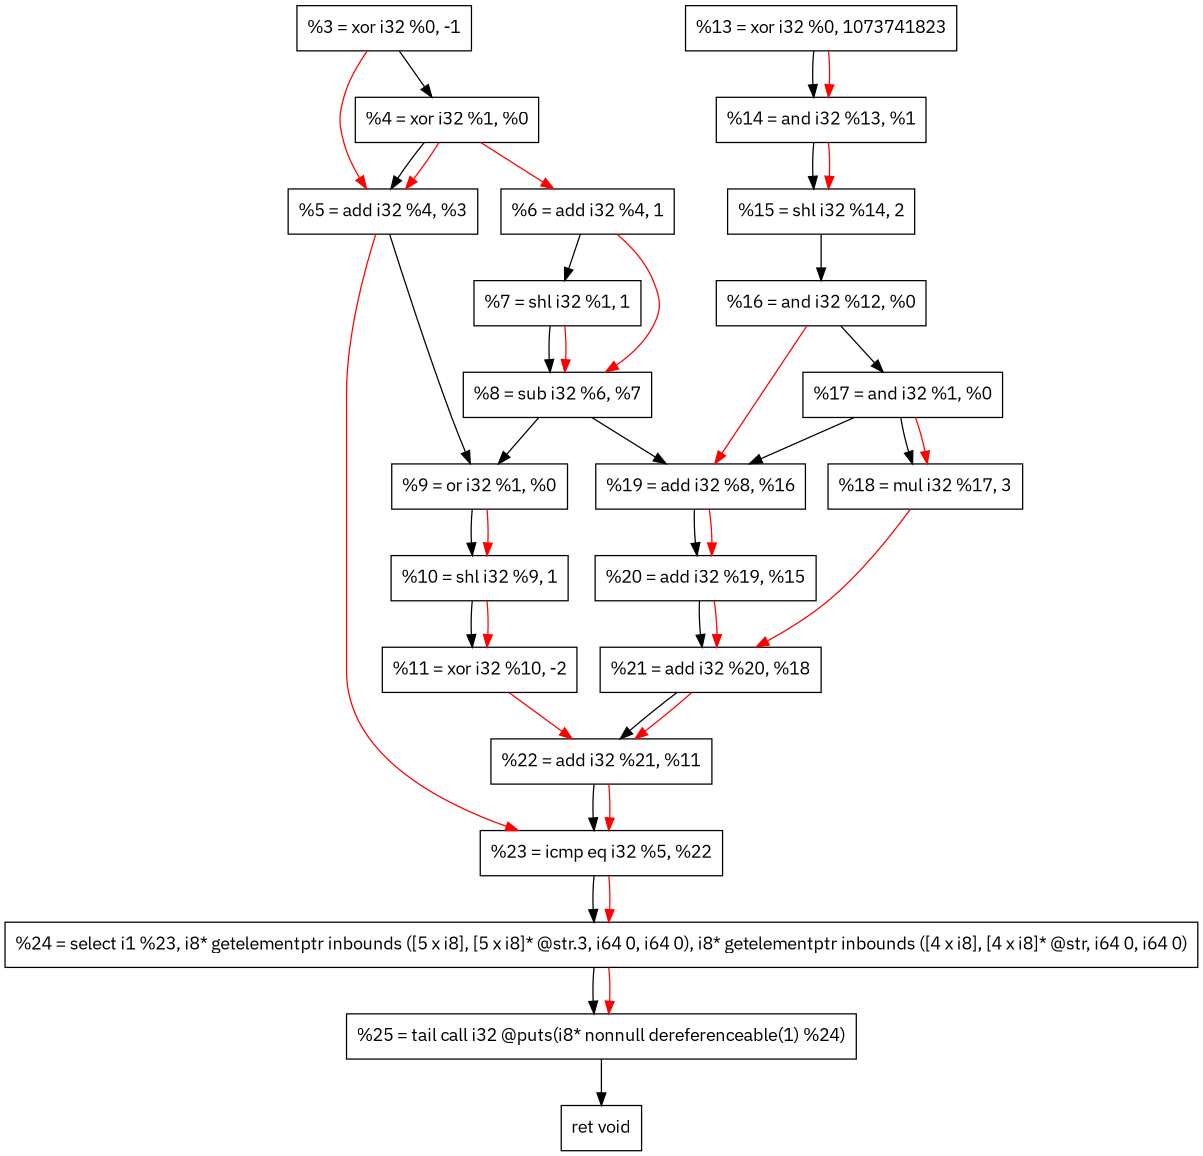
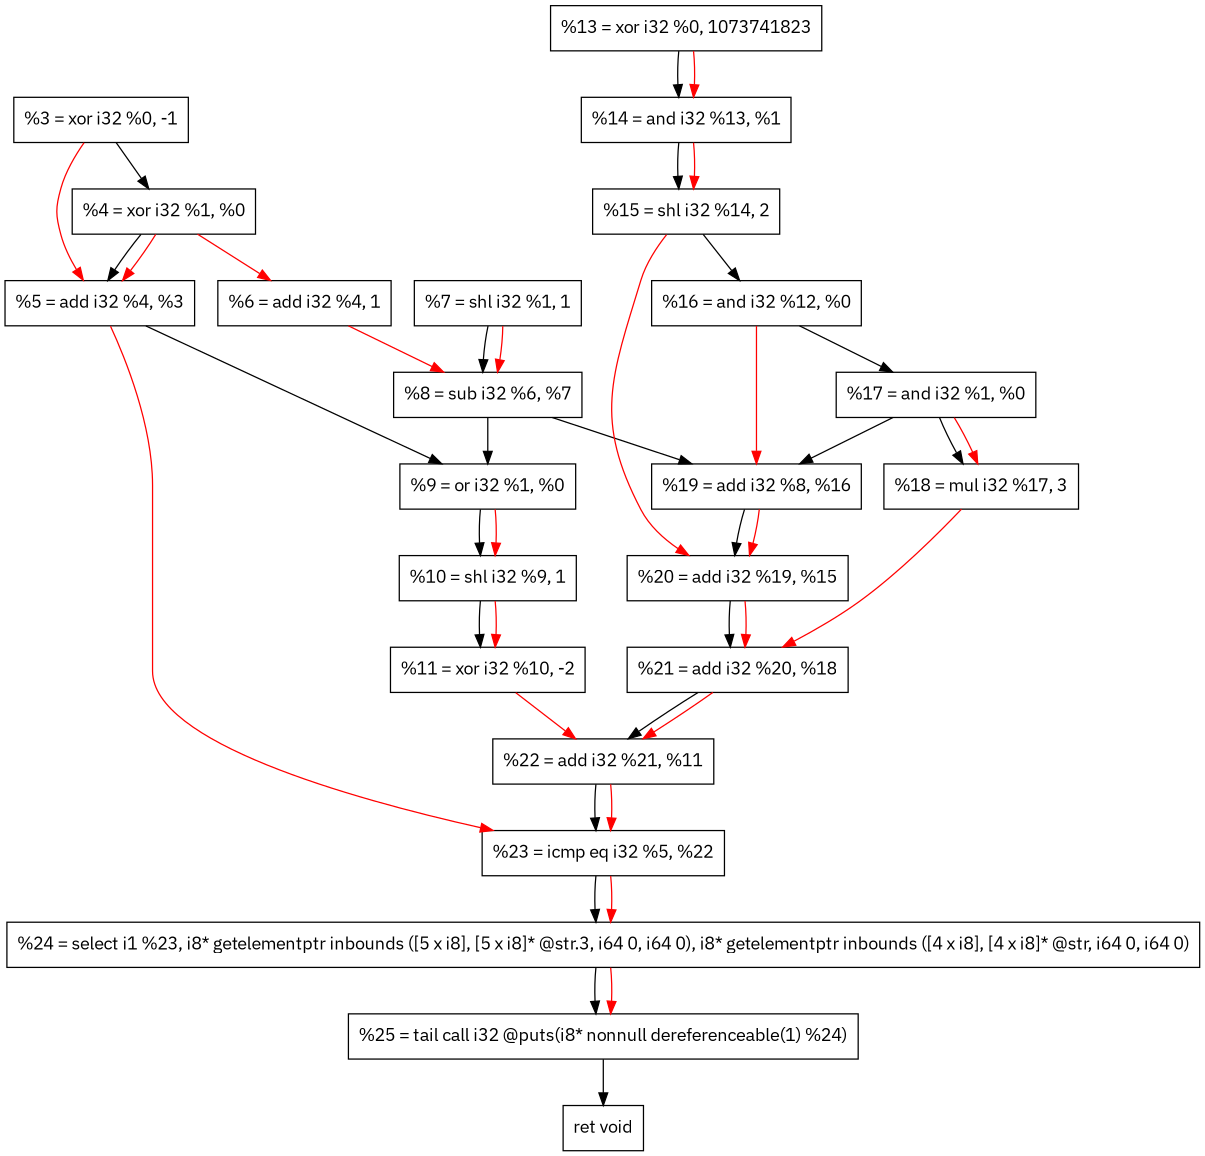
(575, 251) -> none
none -> (612, 397)
